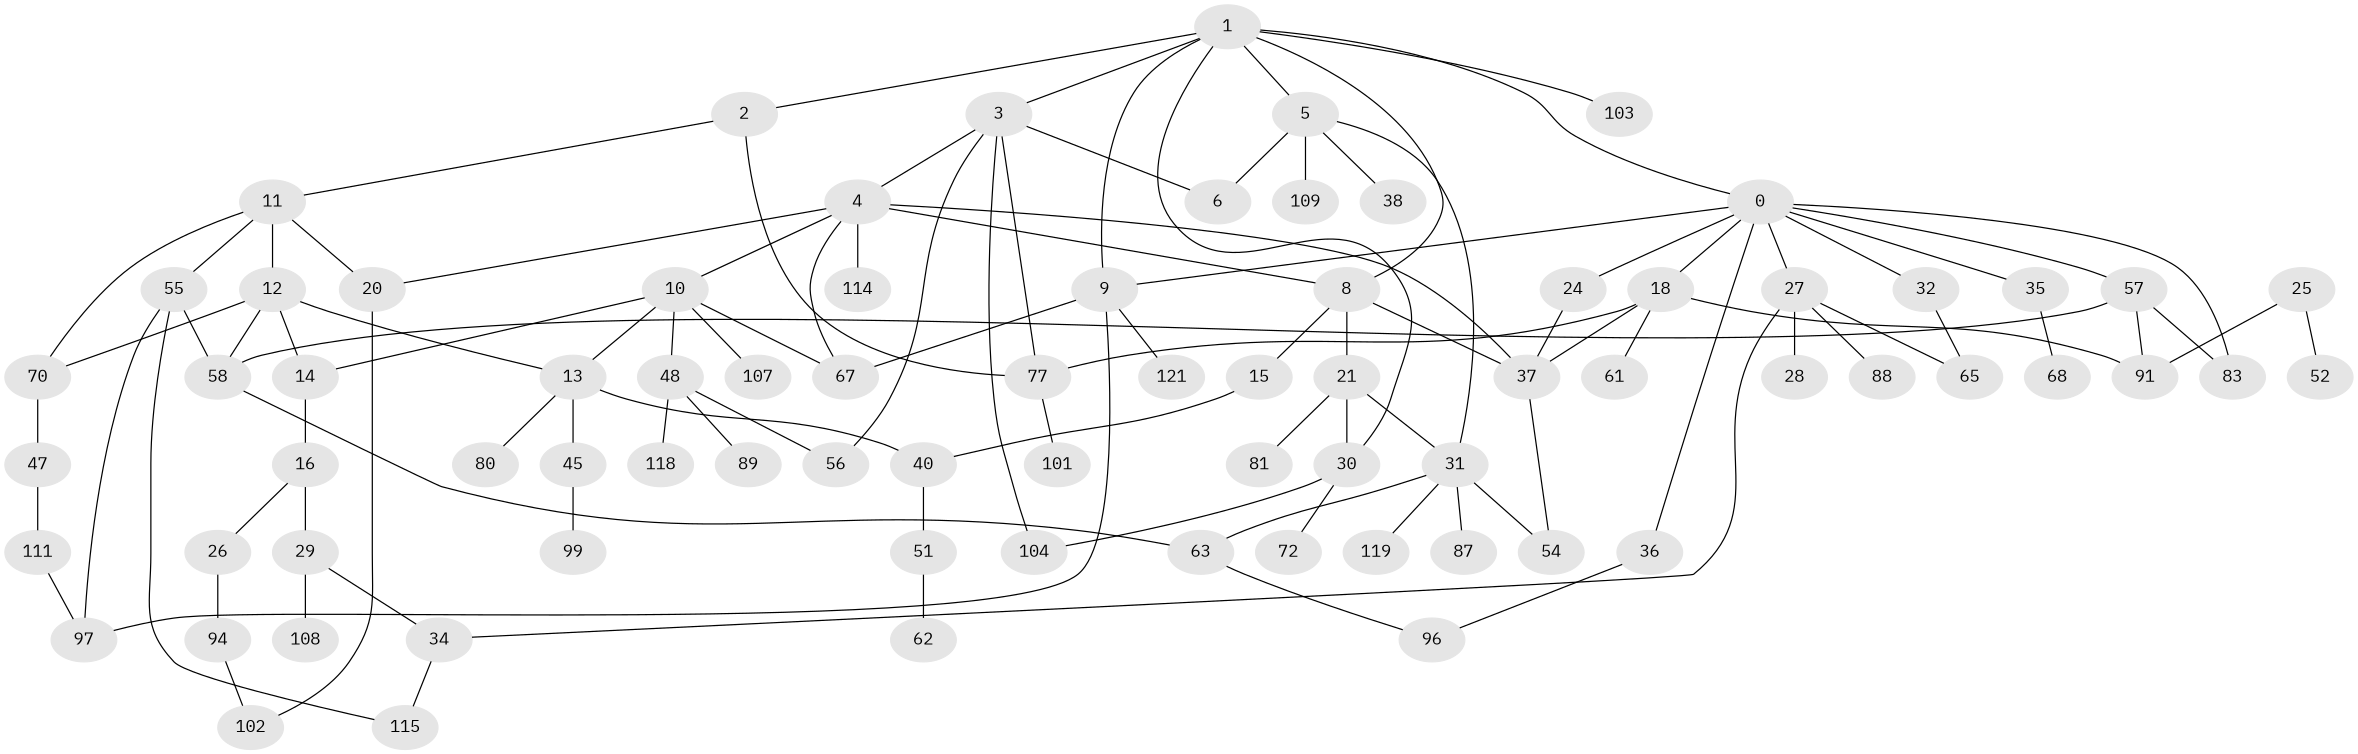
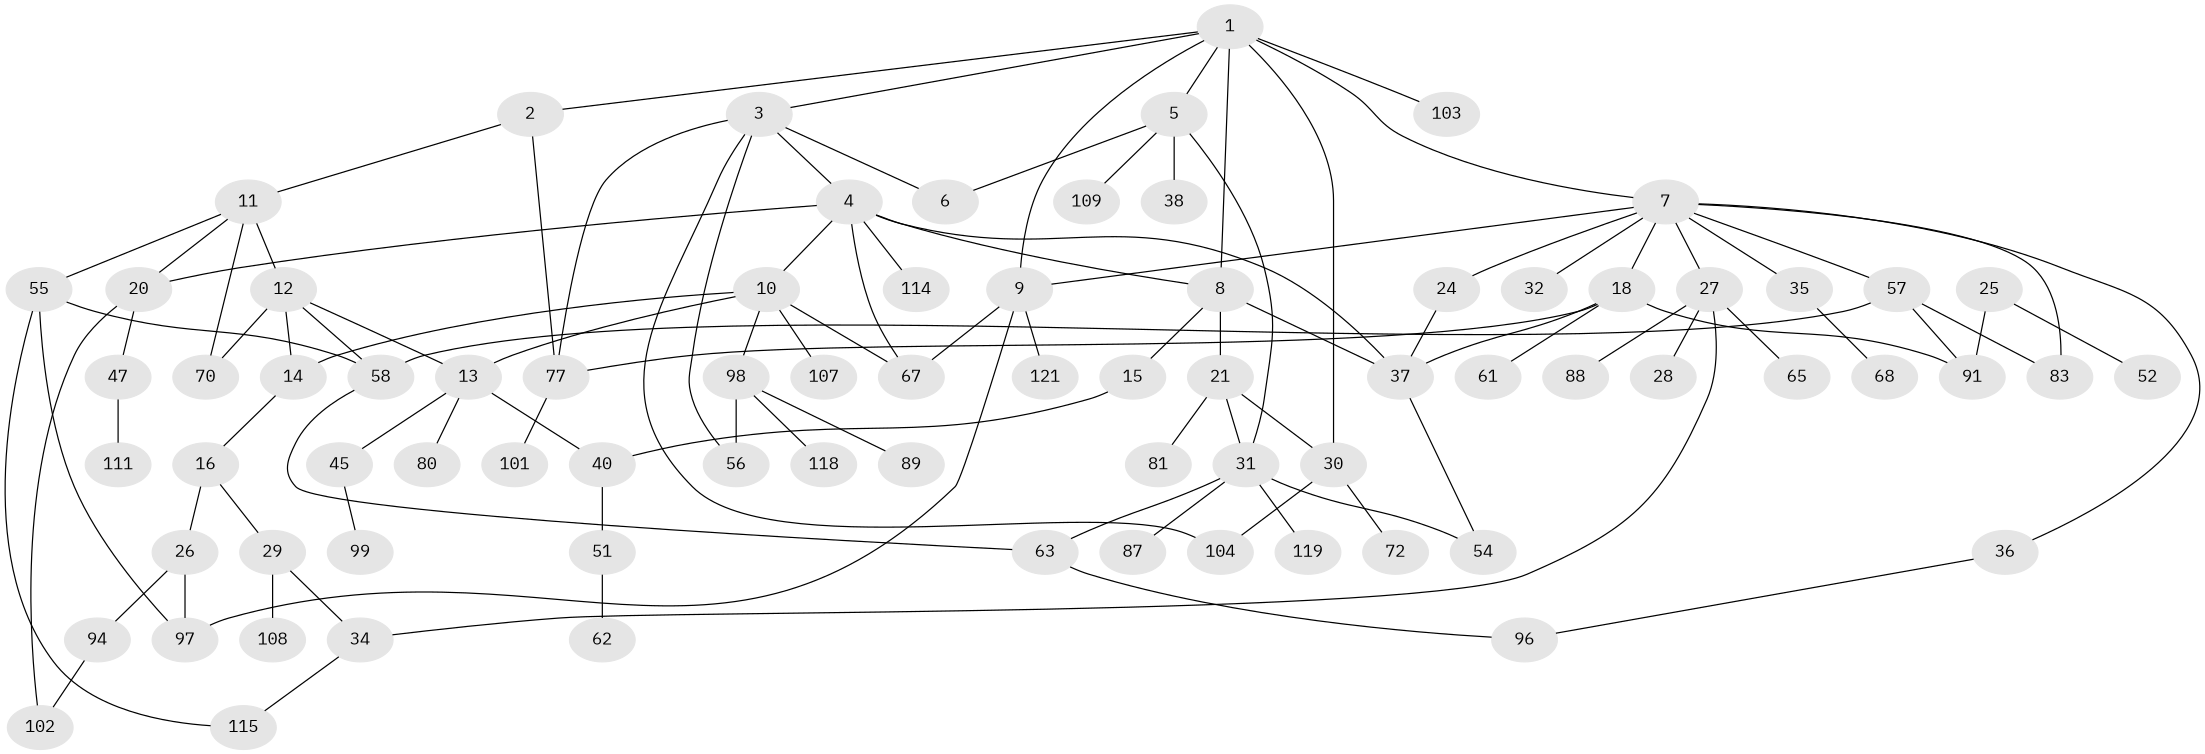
(1761, 202) -> (1666, 202)
(1950, 337) -> none
(670, 377) -> (736, 377)
(38, 421) -> (128, 333)
(61, 596) -> (185, 596)
